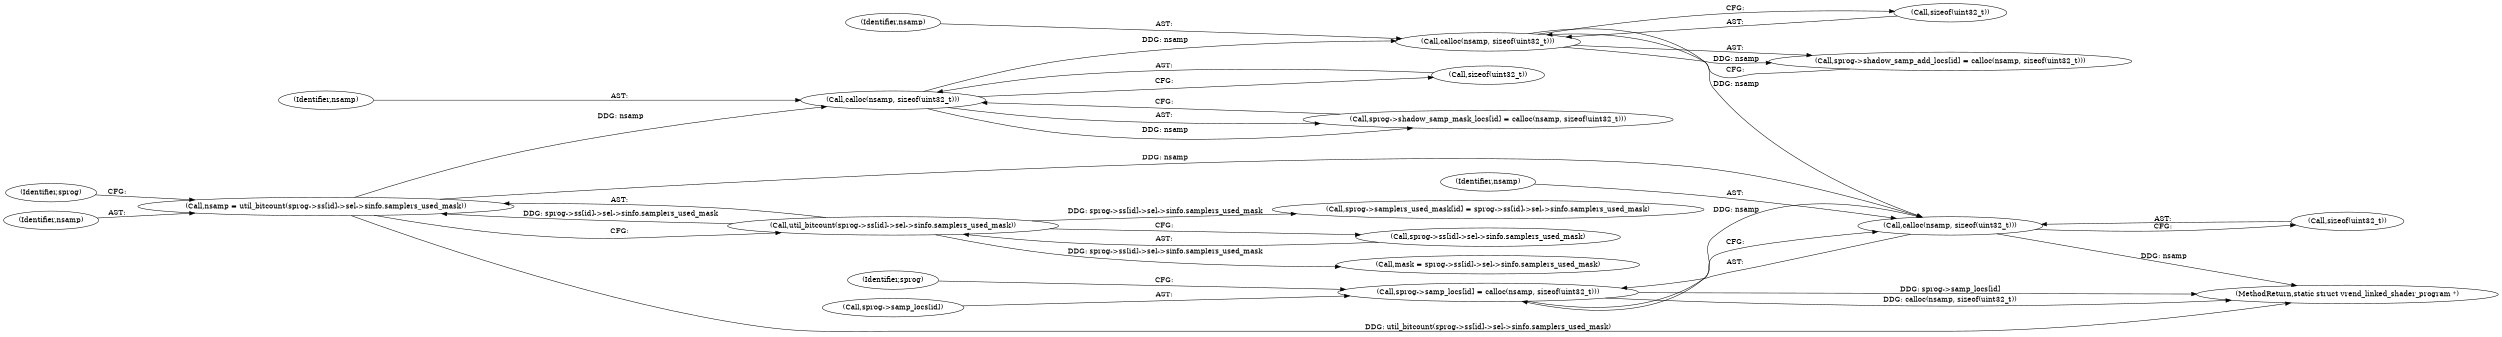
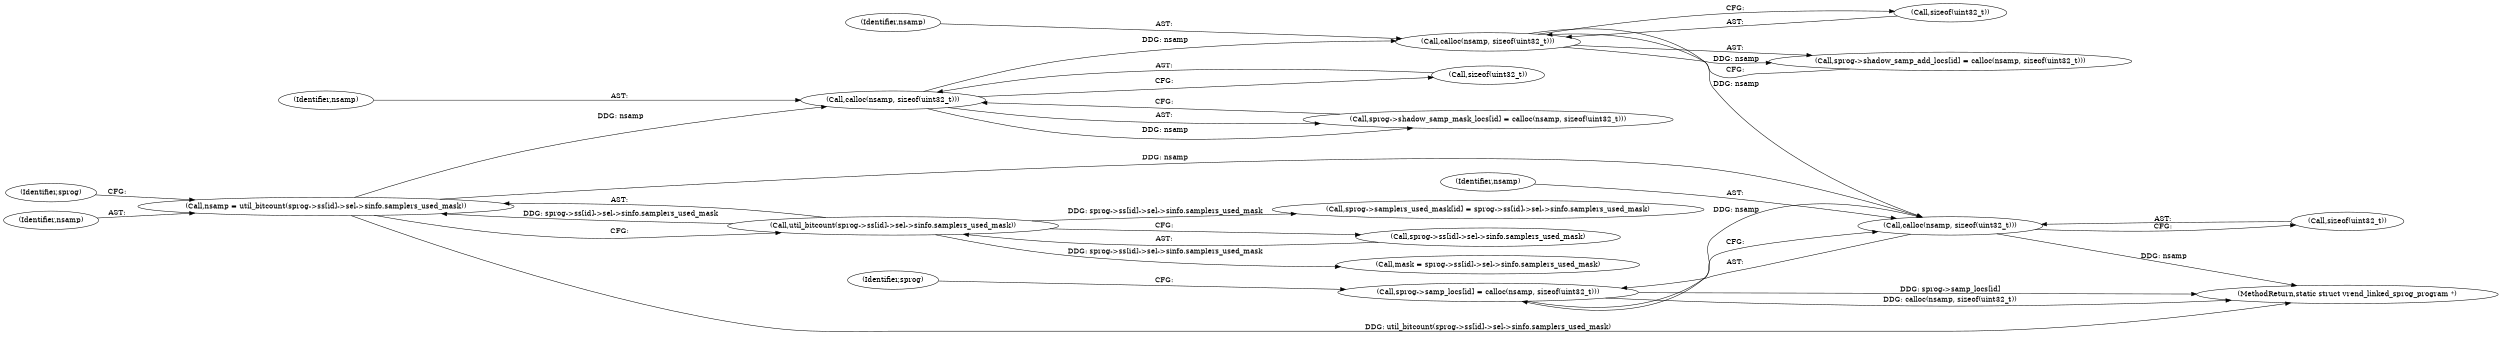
(2347, 294) -> (2347, 294)
(893, 308) -> none
